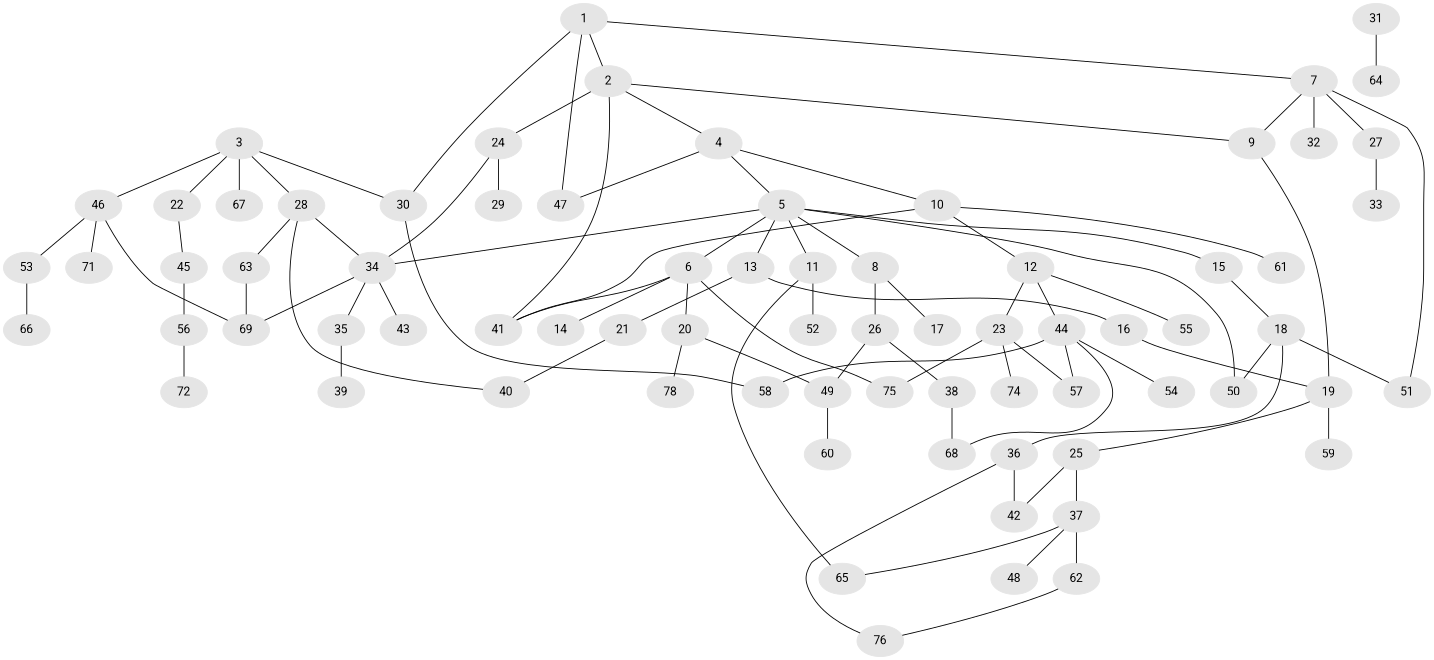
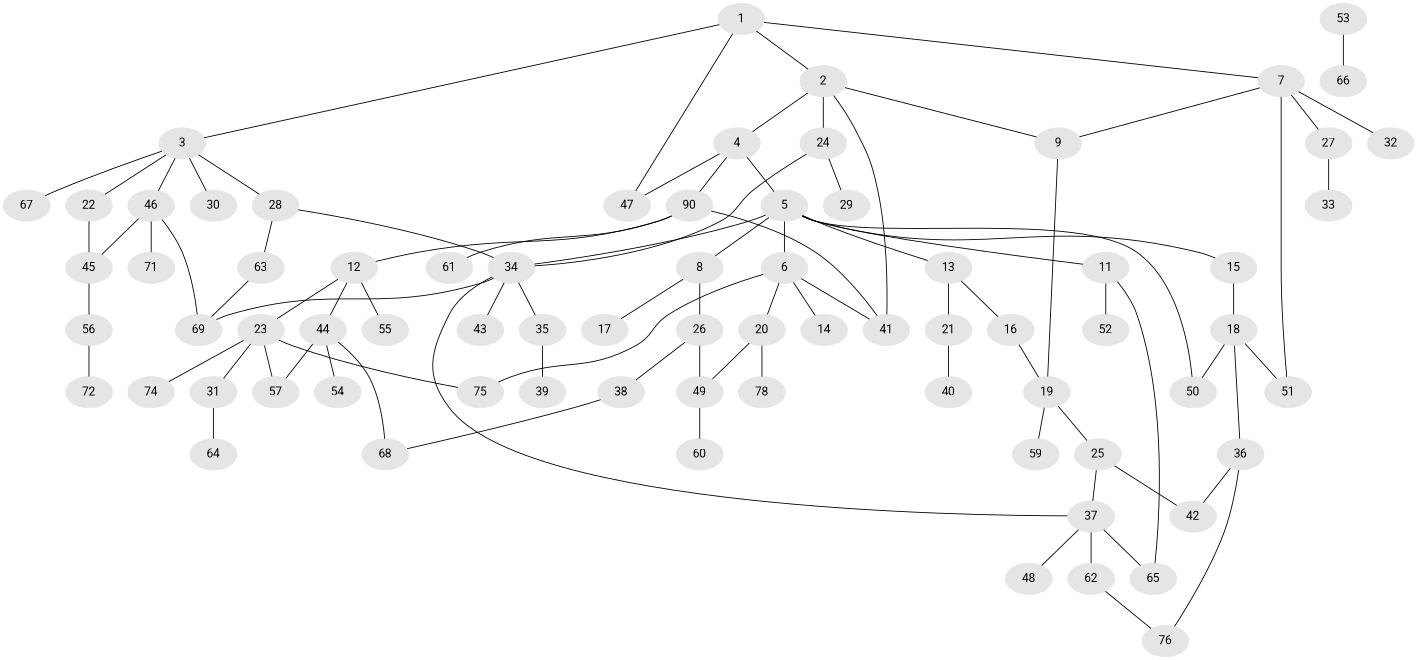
(488, 107) -> (462, 81)
(937, 206) -> (689, 206)
(62, 237) -> (120, 237)
(332, 359) -> none
none -> (237, 361)
(765, 392) -> none
none -> (671, 489)
